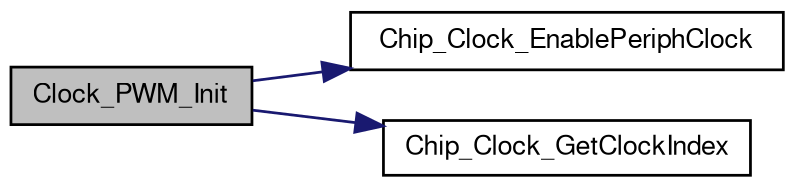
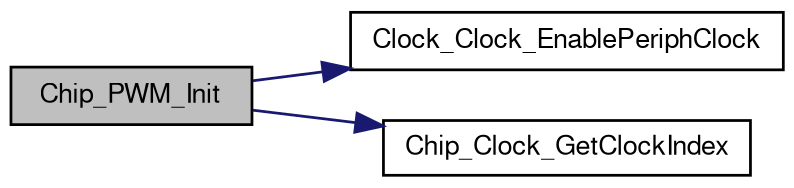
(567, 41) -> (567, 41)
(131, 96) -> (131, 96)
